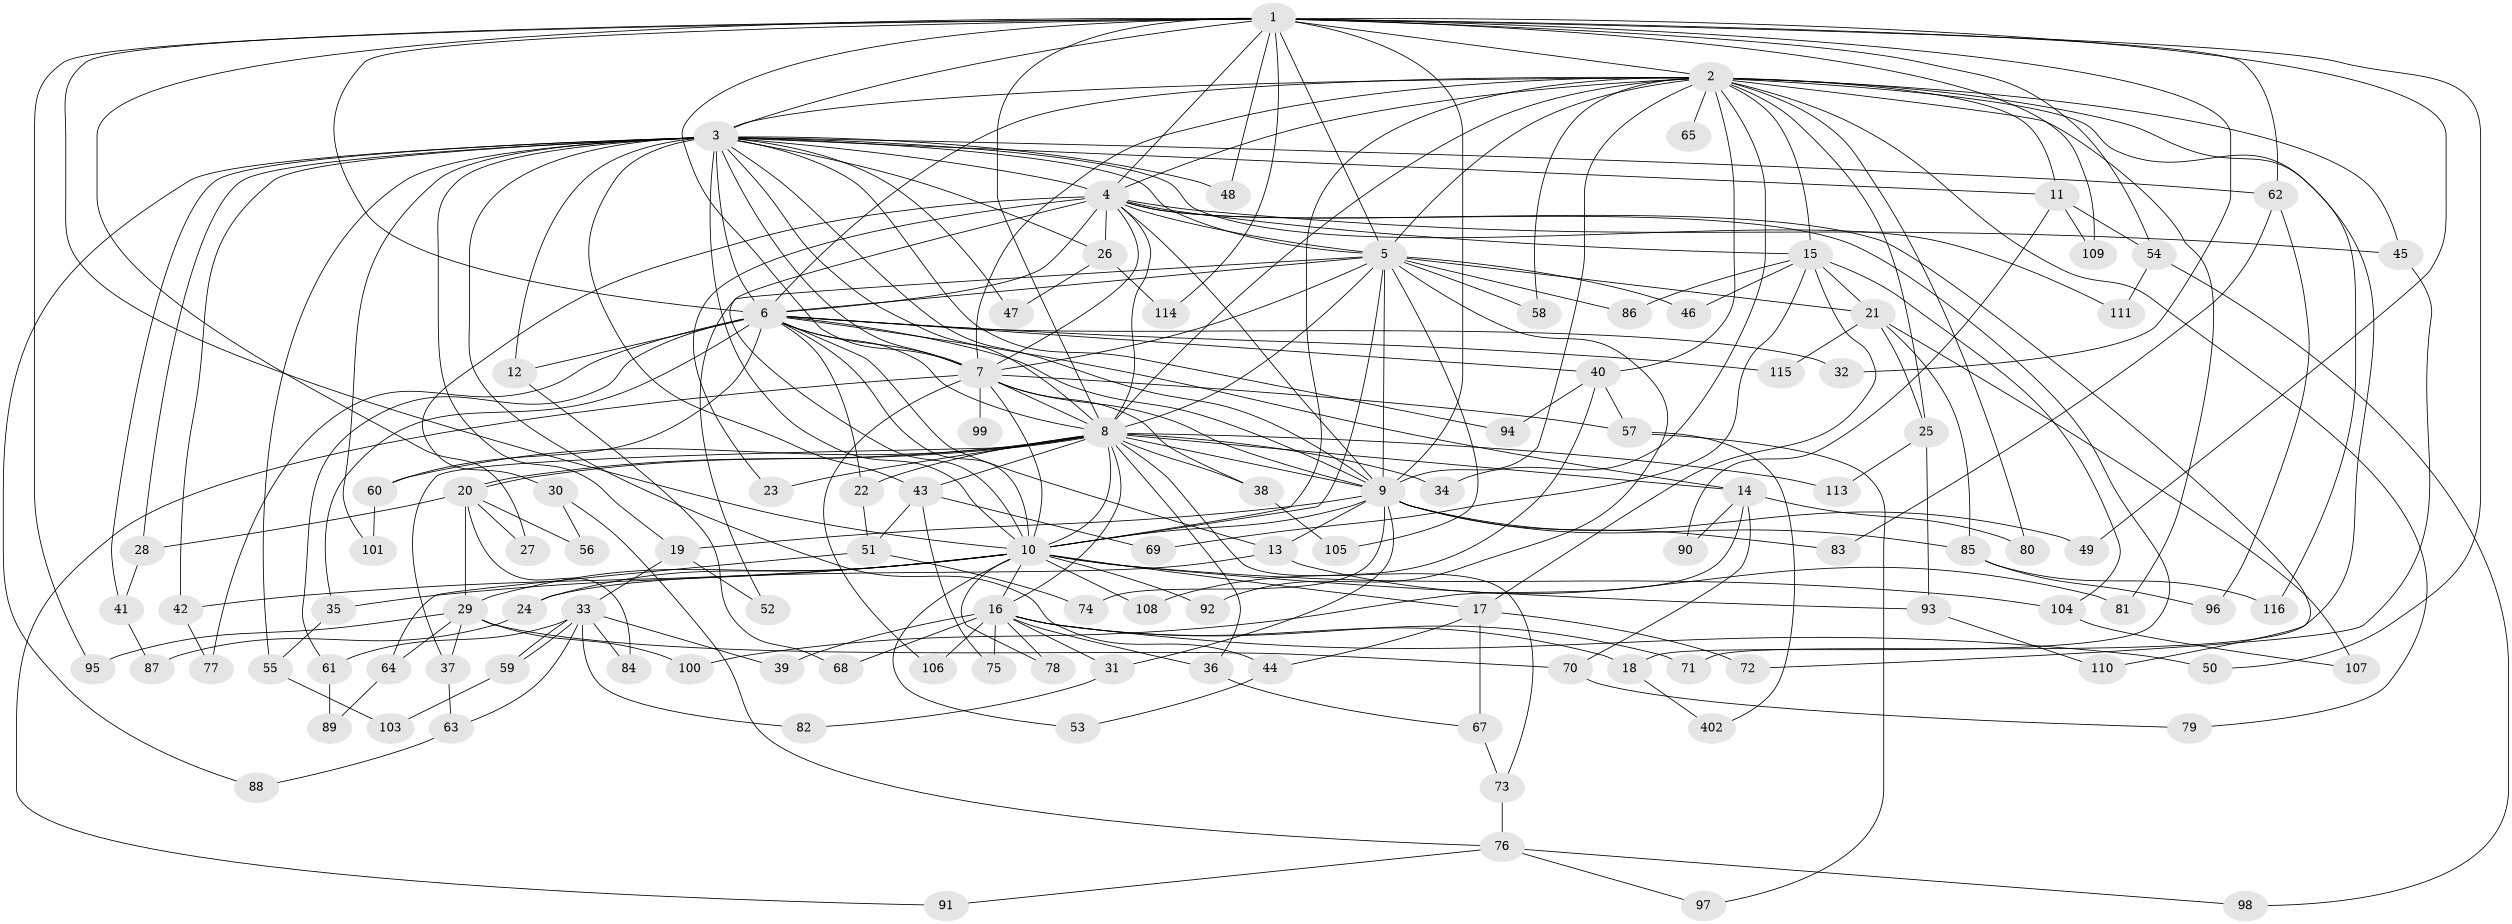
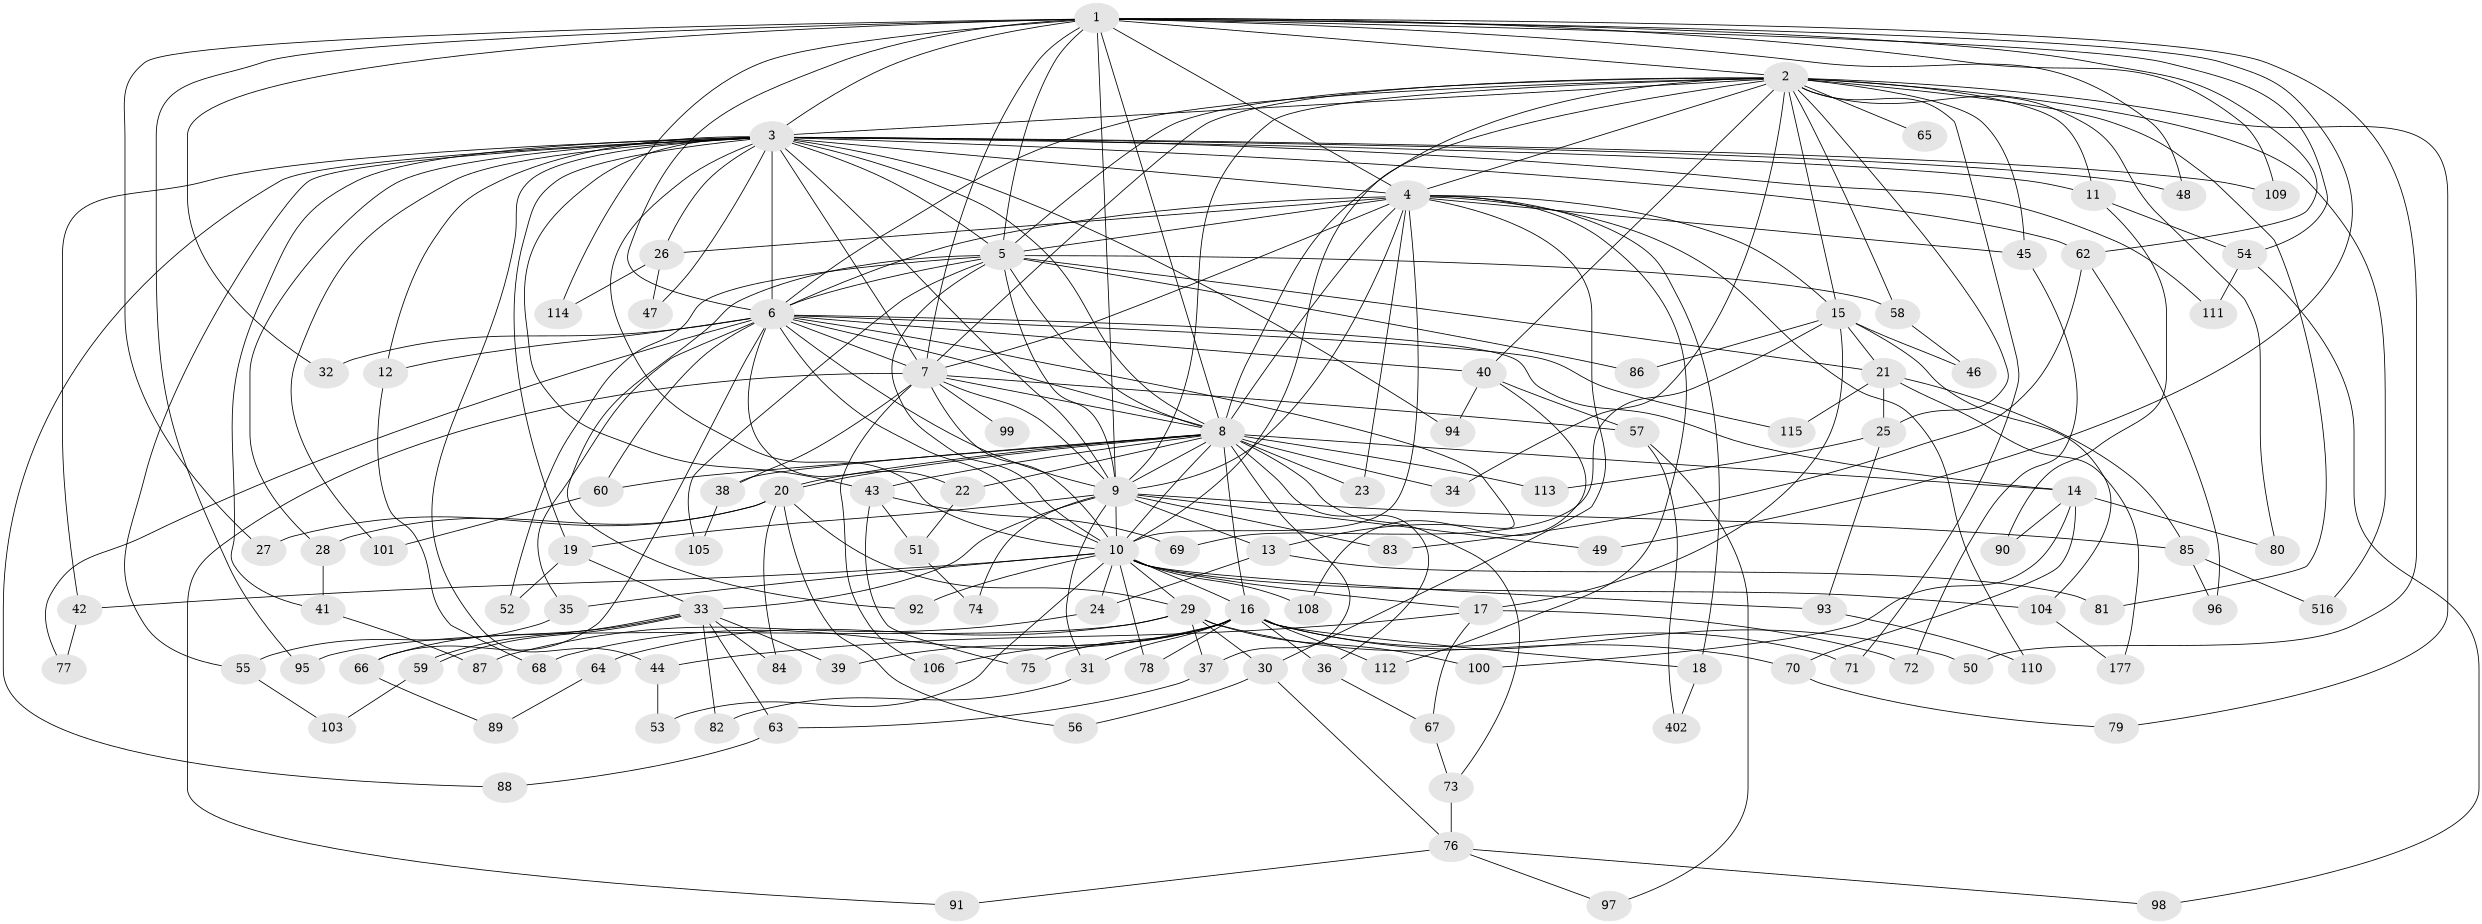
(77, 70) -> none
(2075, 225) -> (1525, 147)
(1541, 273) -> (1936, 344)
(1225, 320) -> none
(726, 565) -> none
none -> (908, 579)
(2274, 610) -> (2323, 610)
none -> (1227, 640)
(330, 669) -> (362, 669)
none -> (1385, 669)
(2356, 669) -> (2121, 669)
